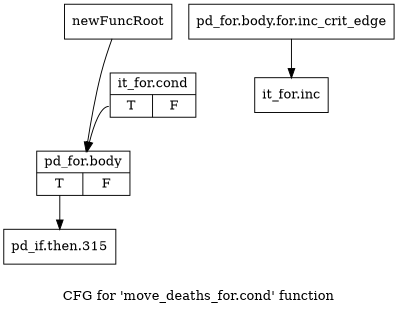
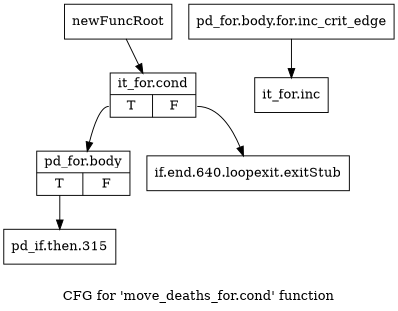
(97, 90) -> (132, 52)
none -> (248, 173)
